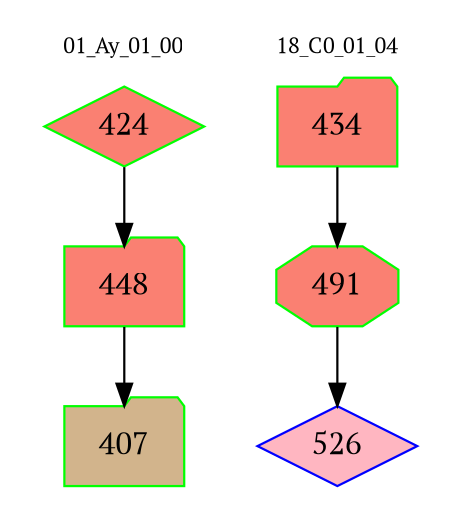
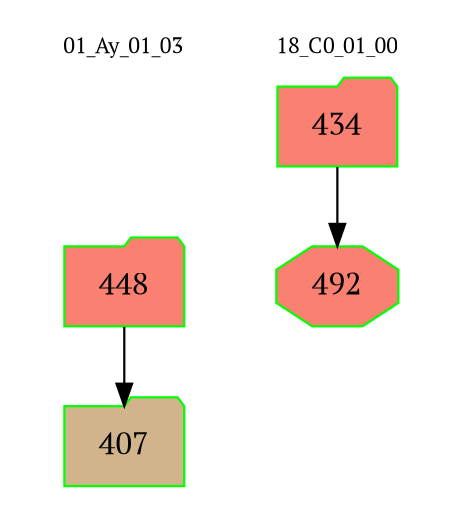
(124, 48) -> (124, 48)
(337, 48) -> (337, 48)
(124, 127) -> none
(337, 286) -> (337, 286)
(337, 446) -> none
